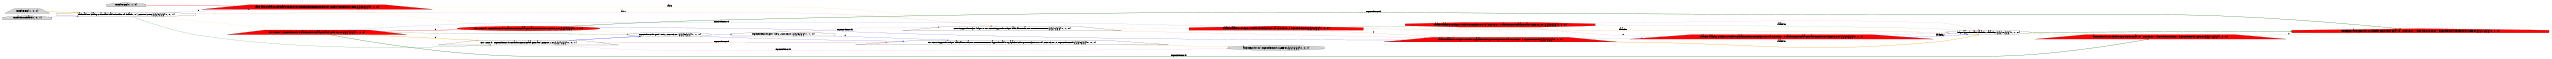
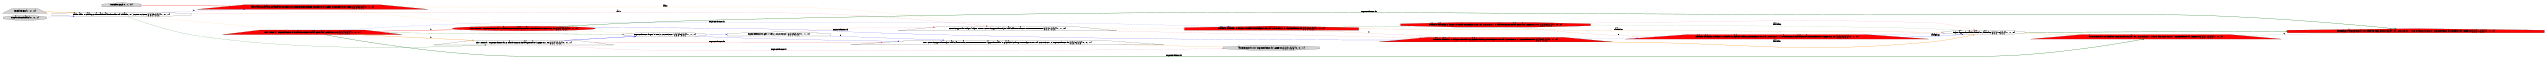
(27, 18) -> (25, 18)
